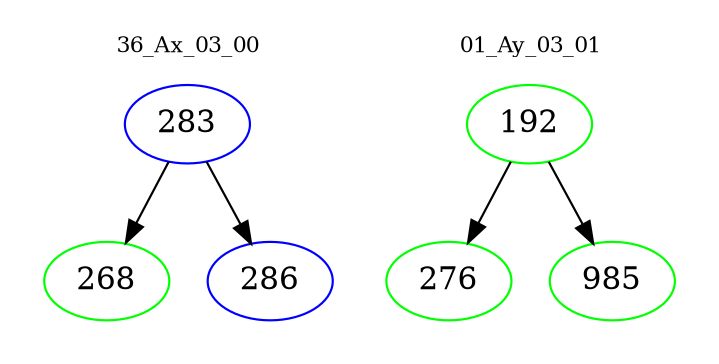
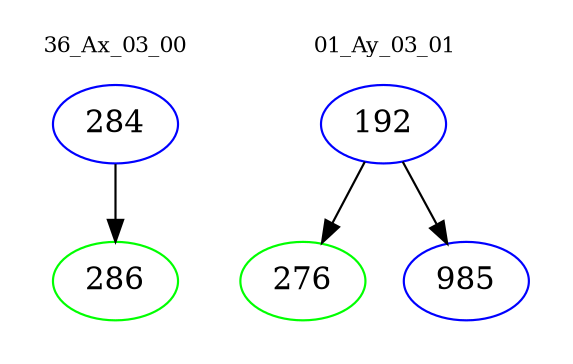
(187, 124) -> (115, 124)
(530, 124) -> (384, 124)
(107, 281) -> none
(270, 281) -> (115, 281)
(612, 281) -> (466, 281)
